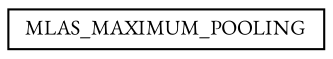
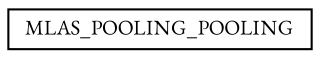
(166, 29) -> (160, 29)
